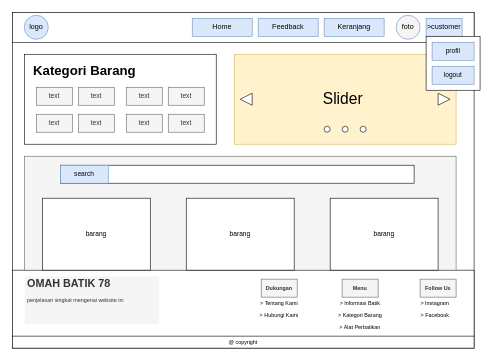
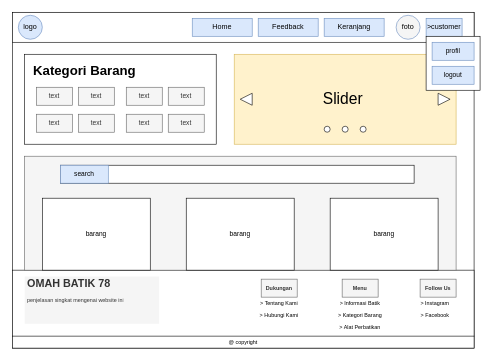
(36, 27) -> (30, 27)
